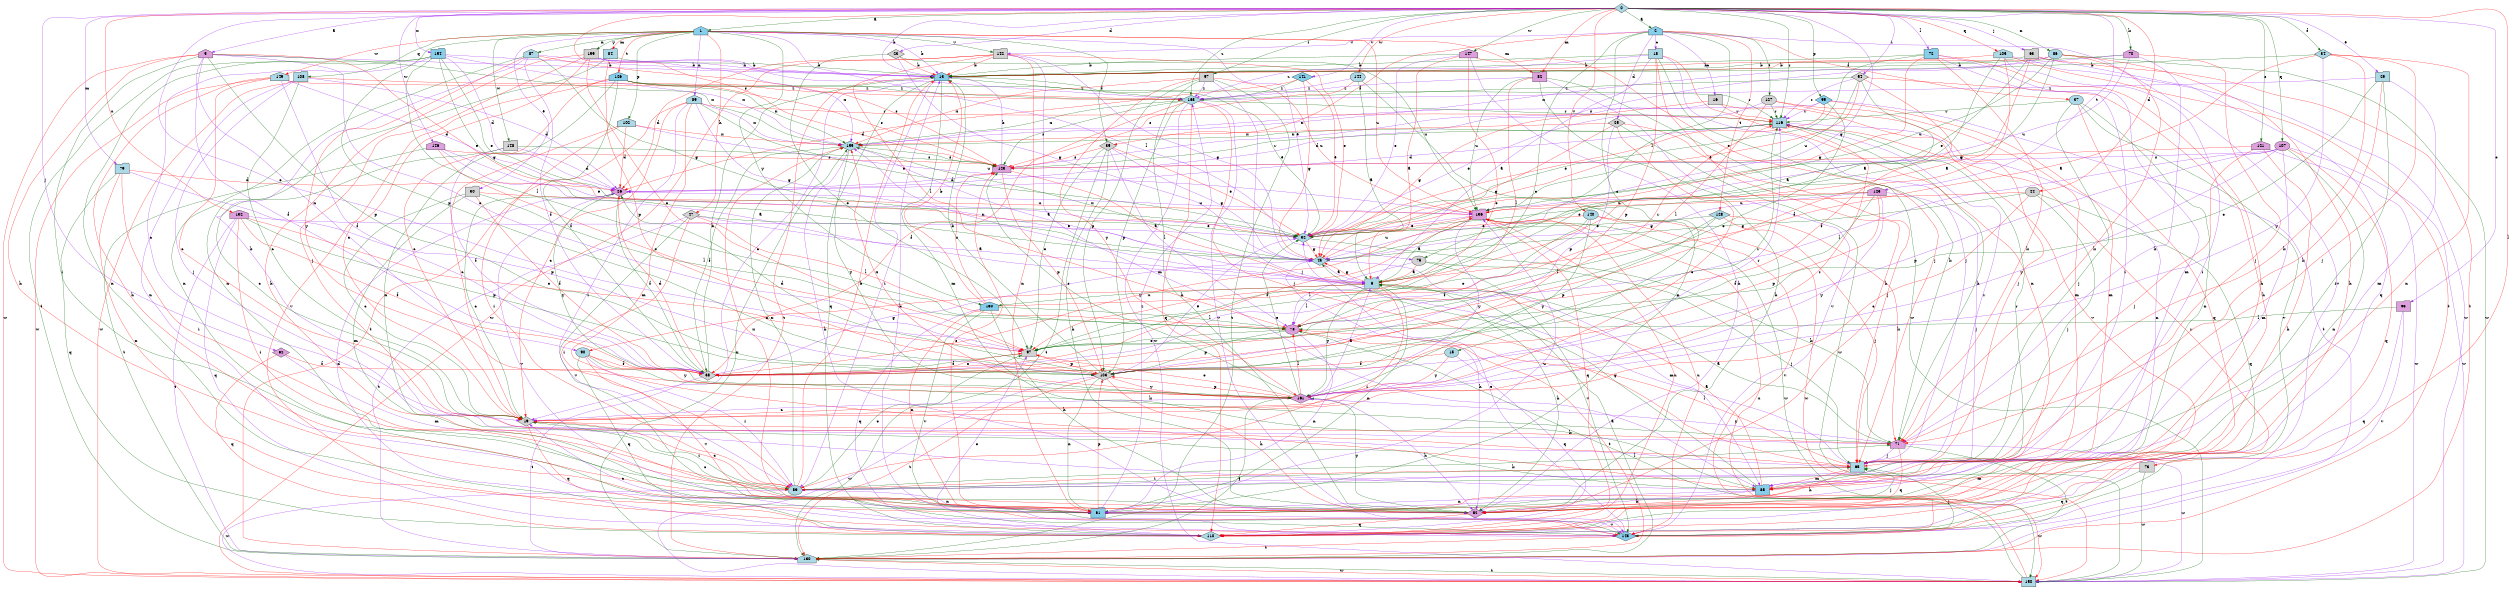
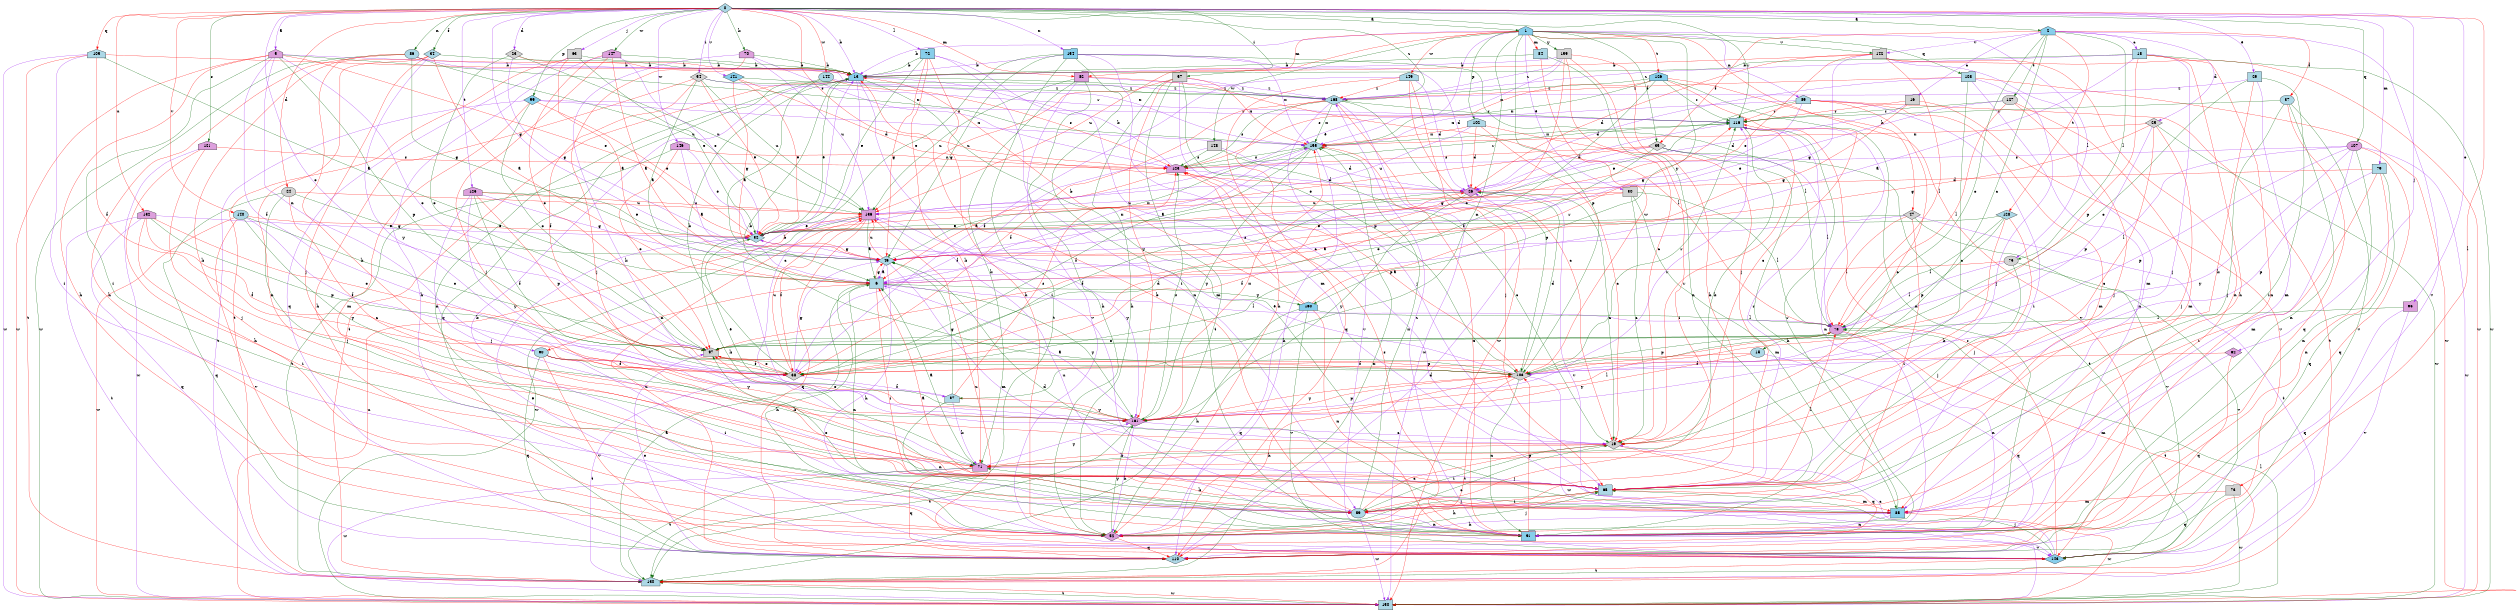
(640, 215) -> (1646, 215)
(559, 241) -> (872, 385)
(1615, 376) -> (1044, 387)
